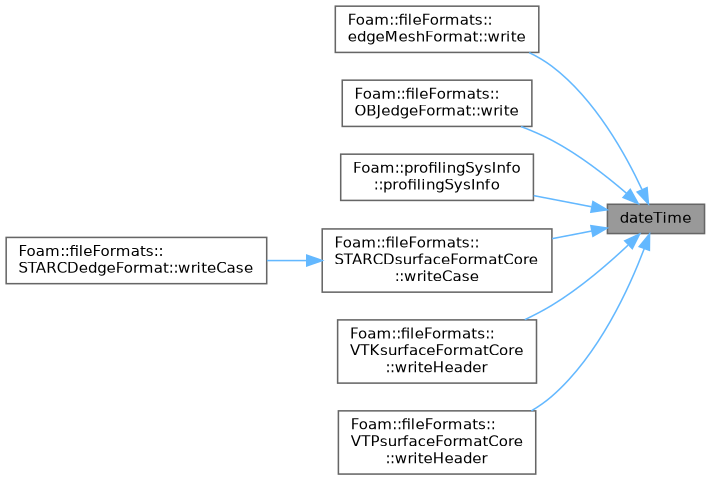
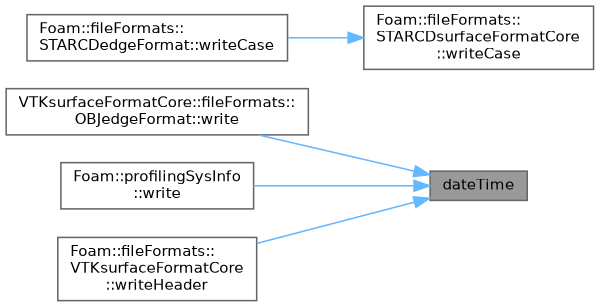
(437, 29) -> none
(437, 103) -> (157, 112)
(437, 177) -> (157, 186)
(572, 235) -> none
(437, 442) -> none
